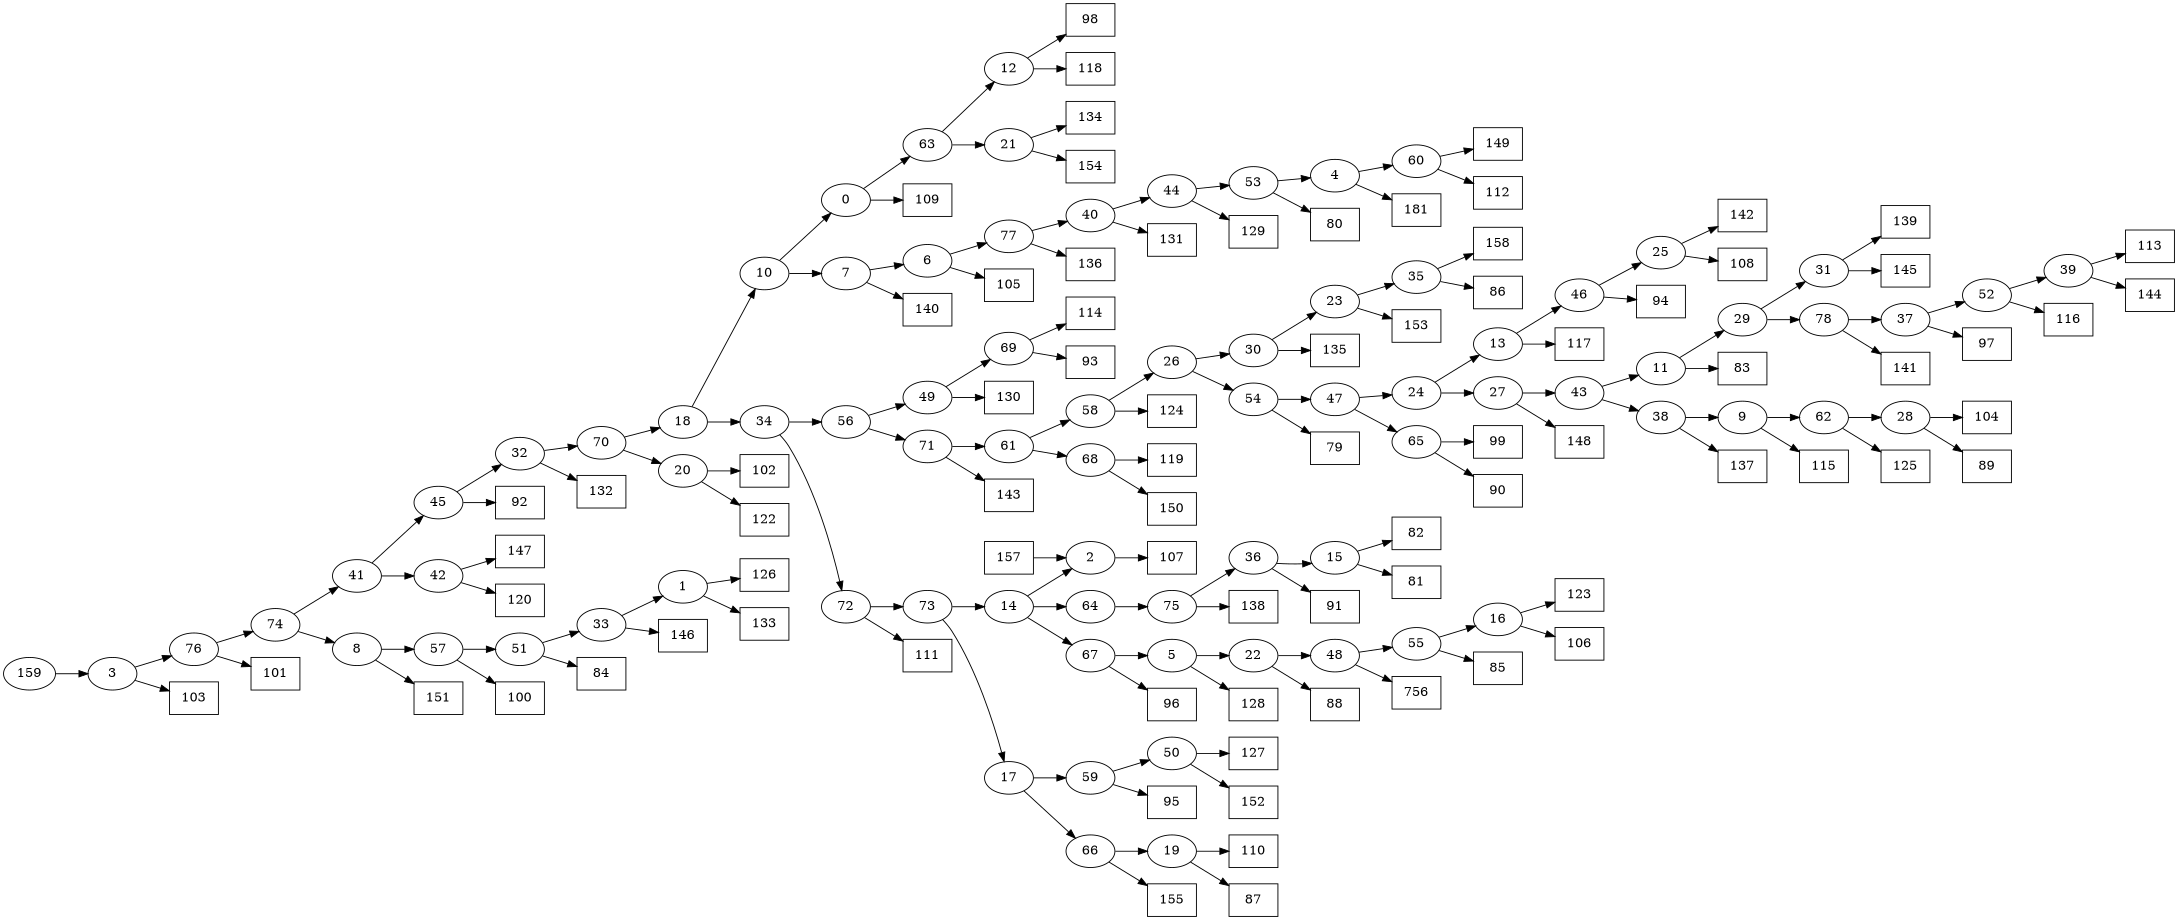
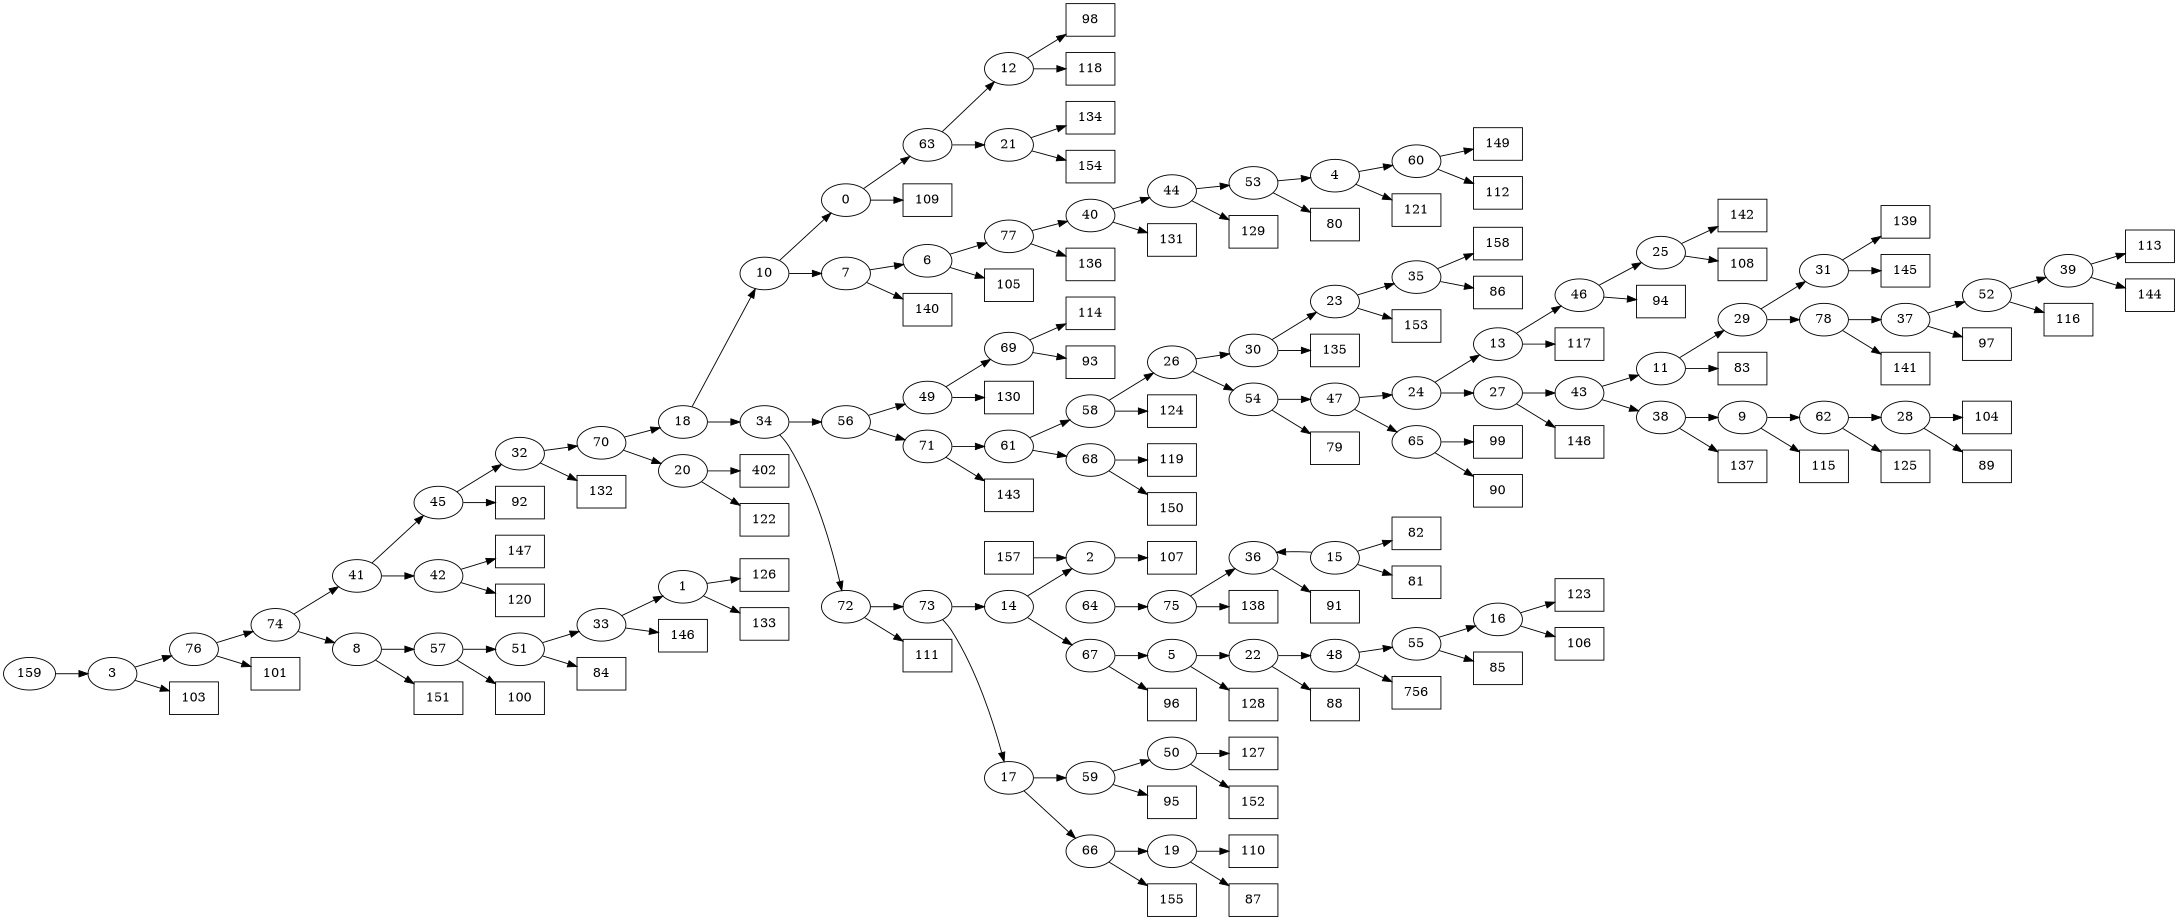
(1416, 210) -> (1416, 210)
(764, 471) -> (764, 471)
(1290, 564) -> (1299, 552)
(1045, 607) -> none
